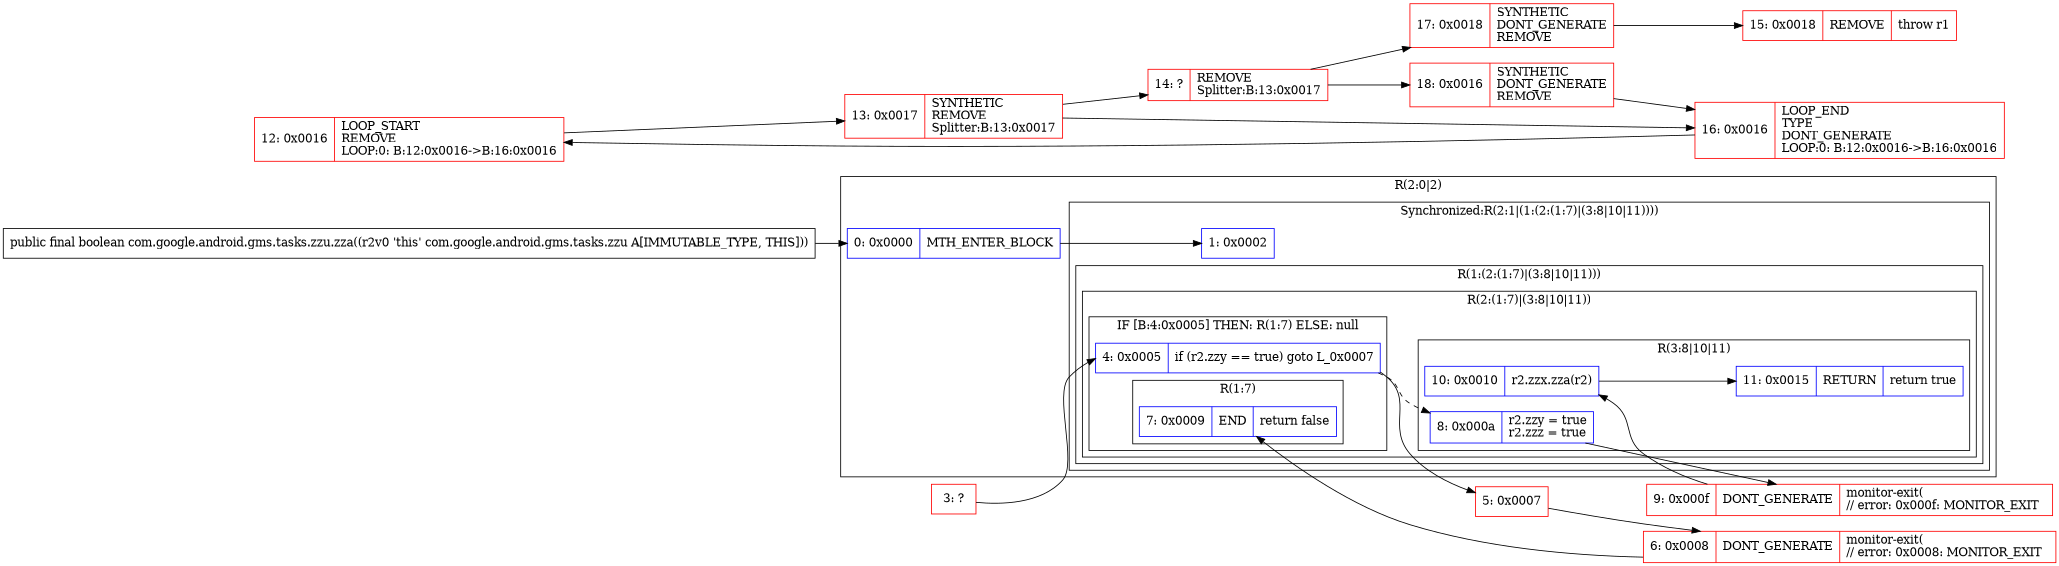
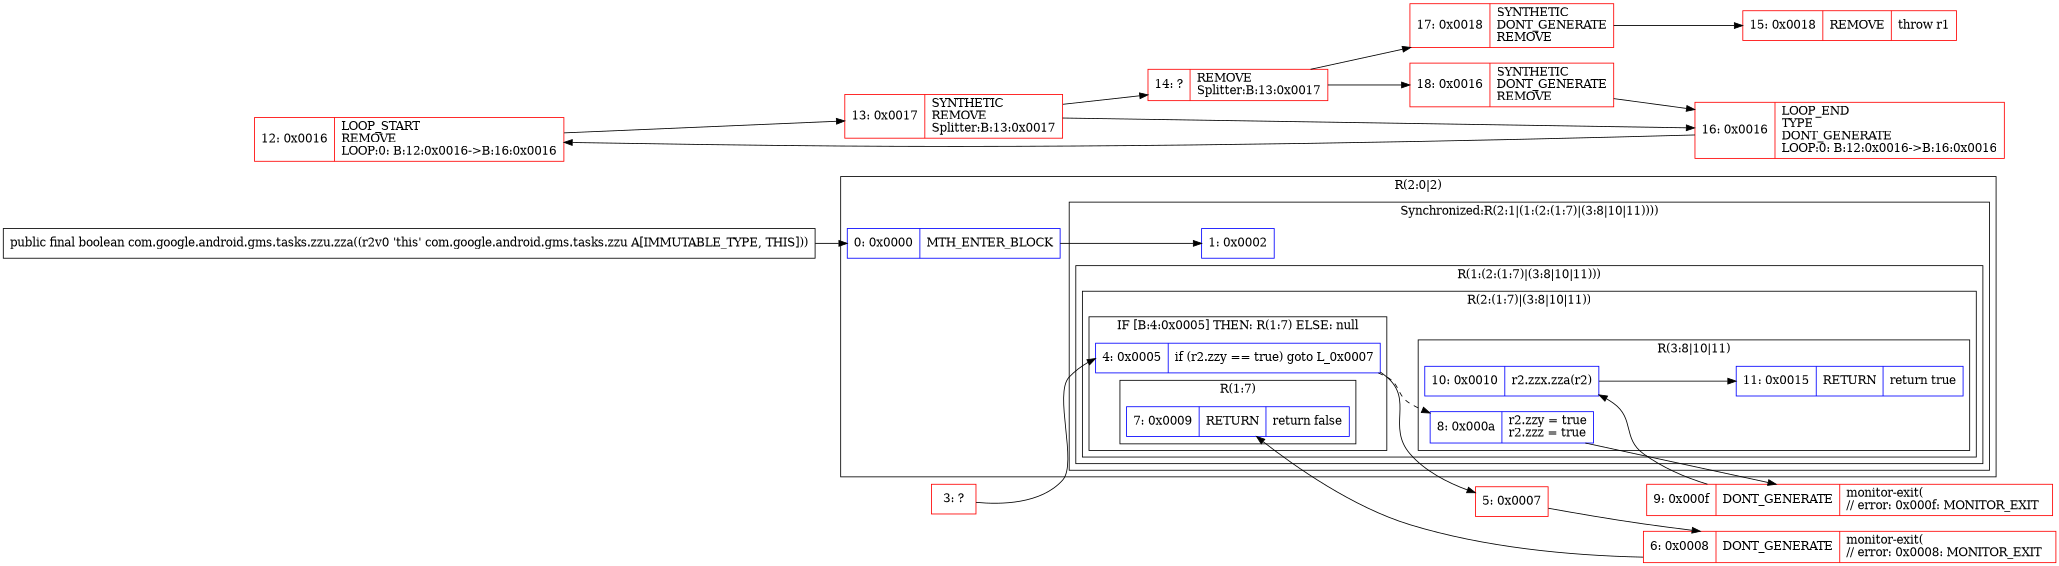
(1233, 421) -> (1233, 421)
